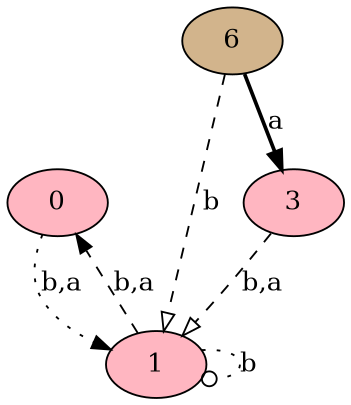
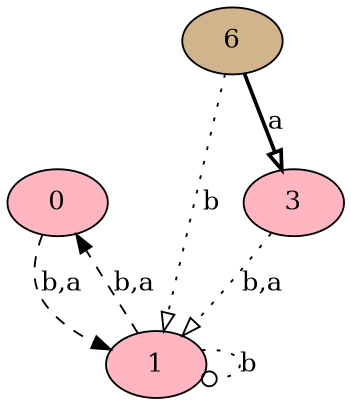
(260, 113) -> (260, 113)
(197, 194) -> (197, 194)
(234, 278) -> (234, 278)
(42, 300) -> (42, 300)
